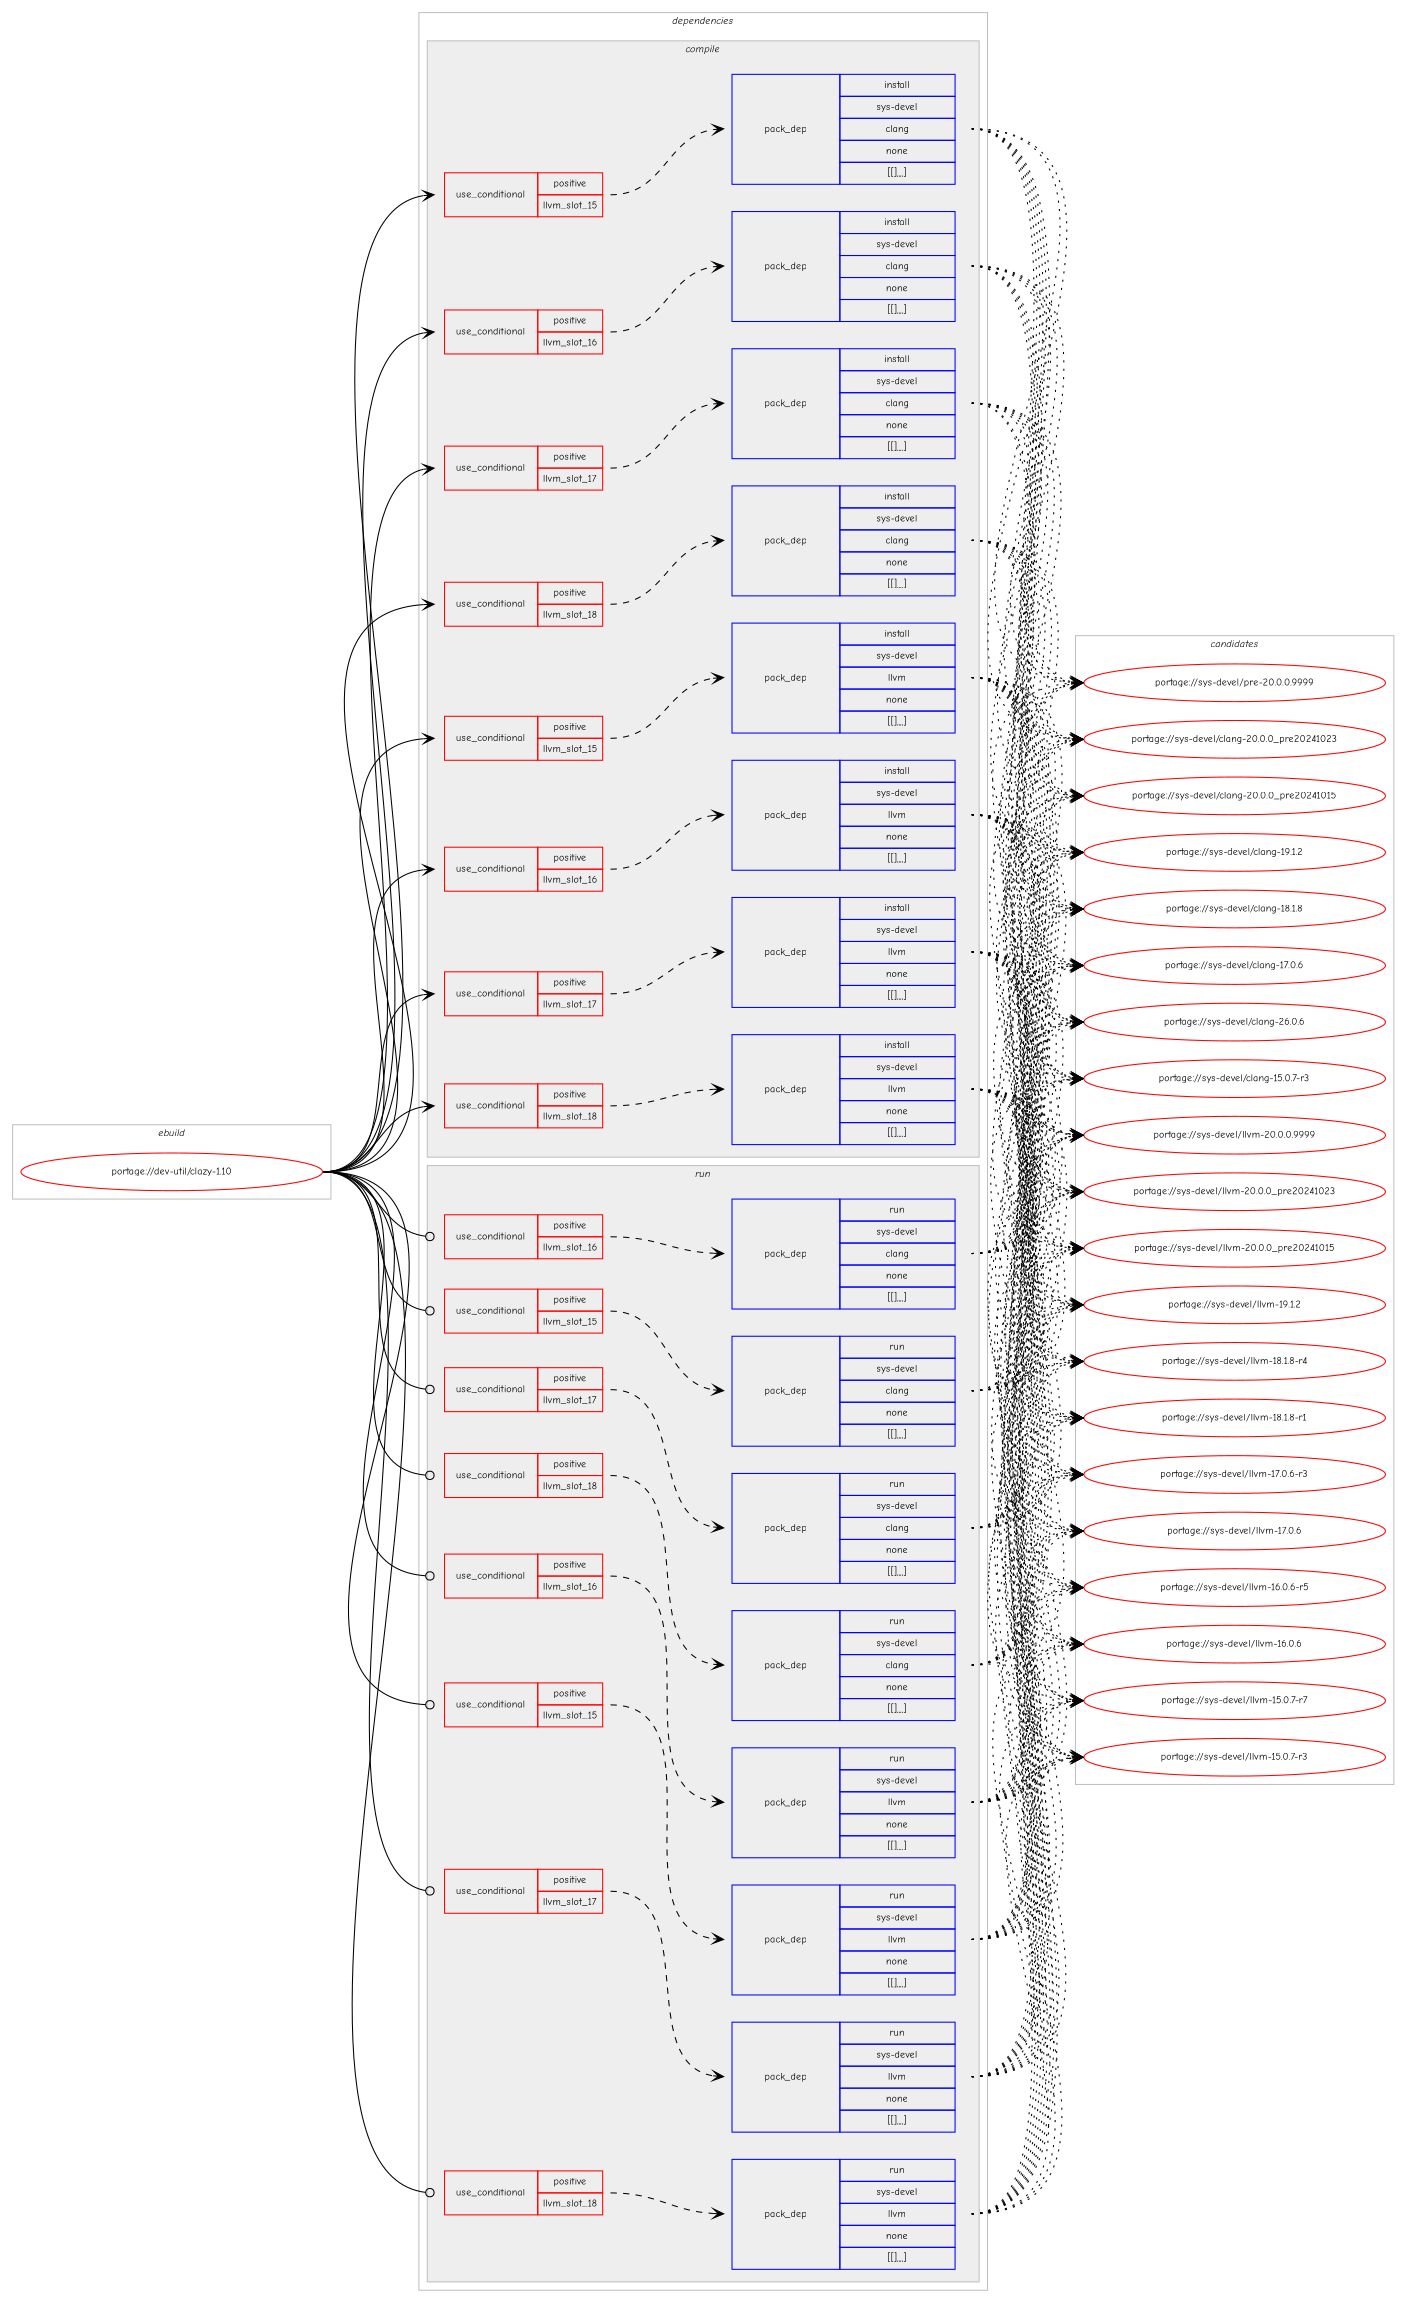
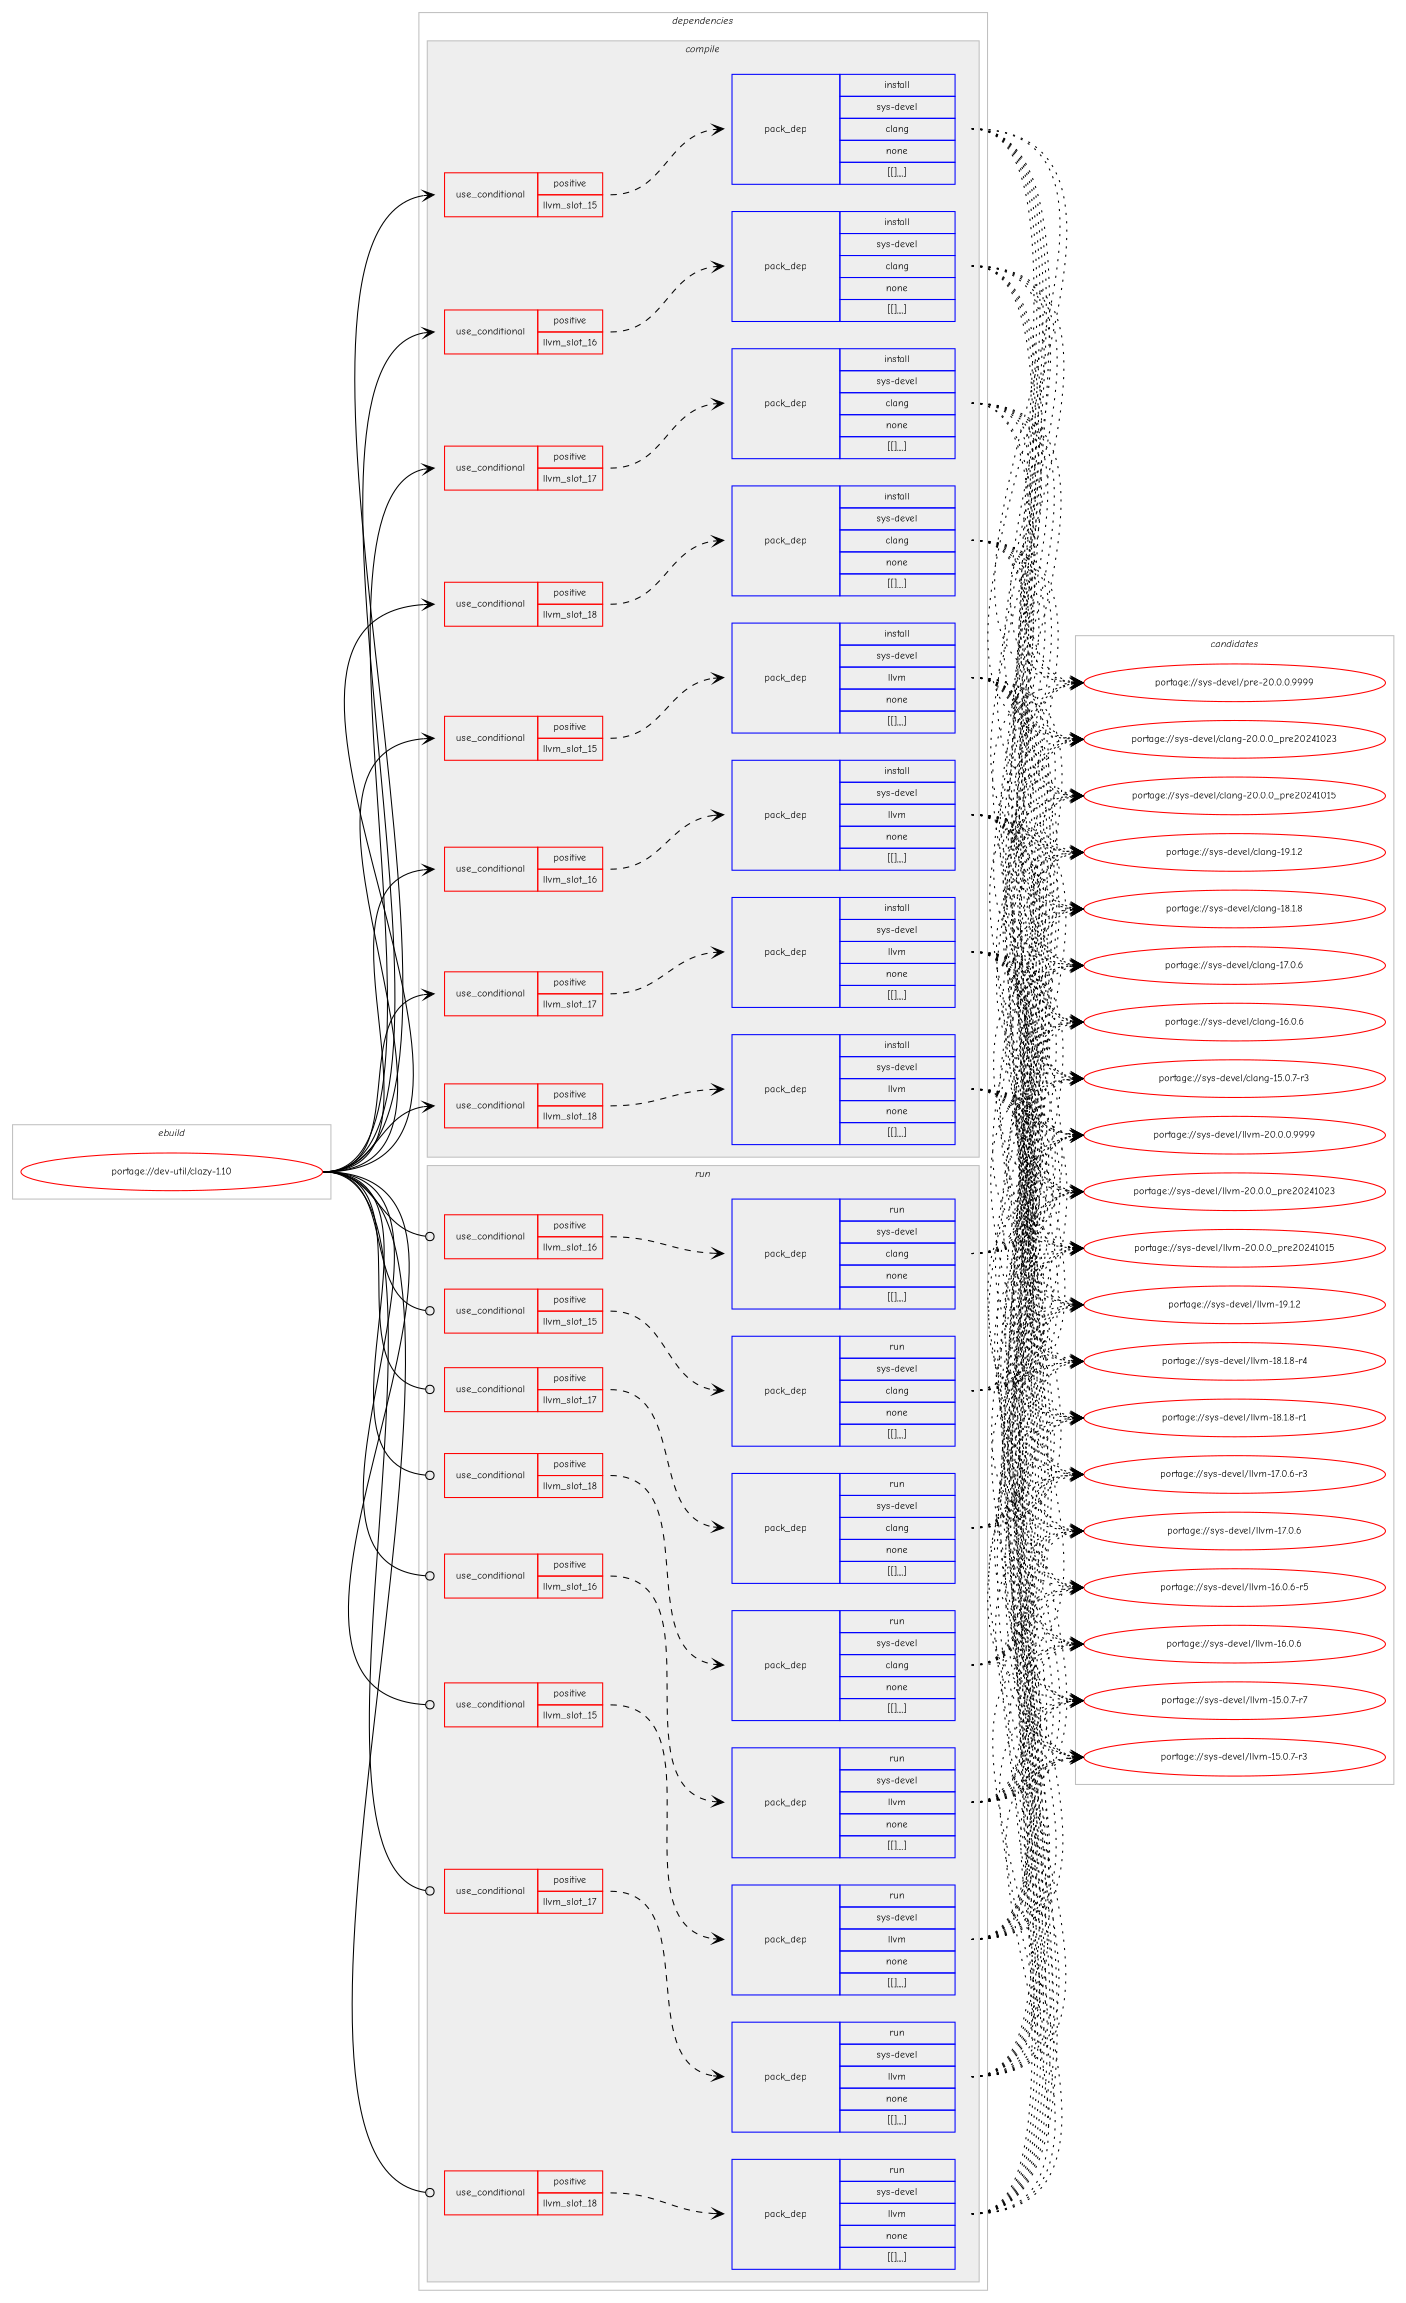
(1235, 1022) -> (1235, 1022)
